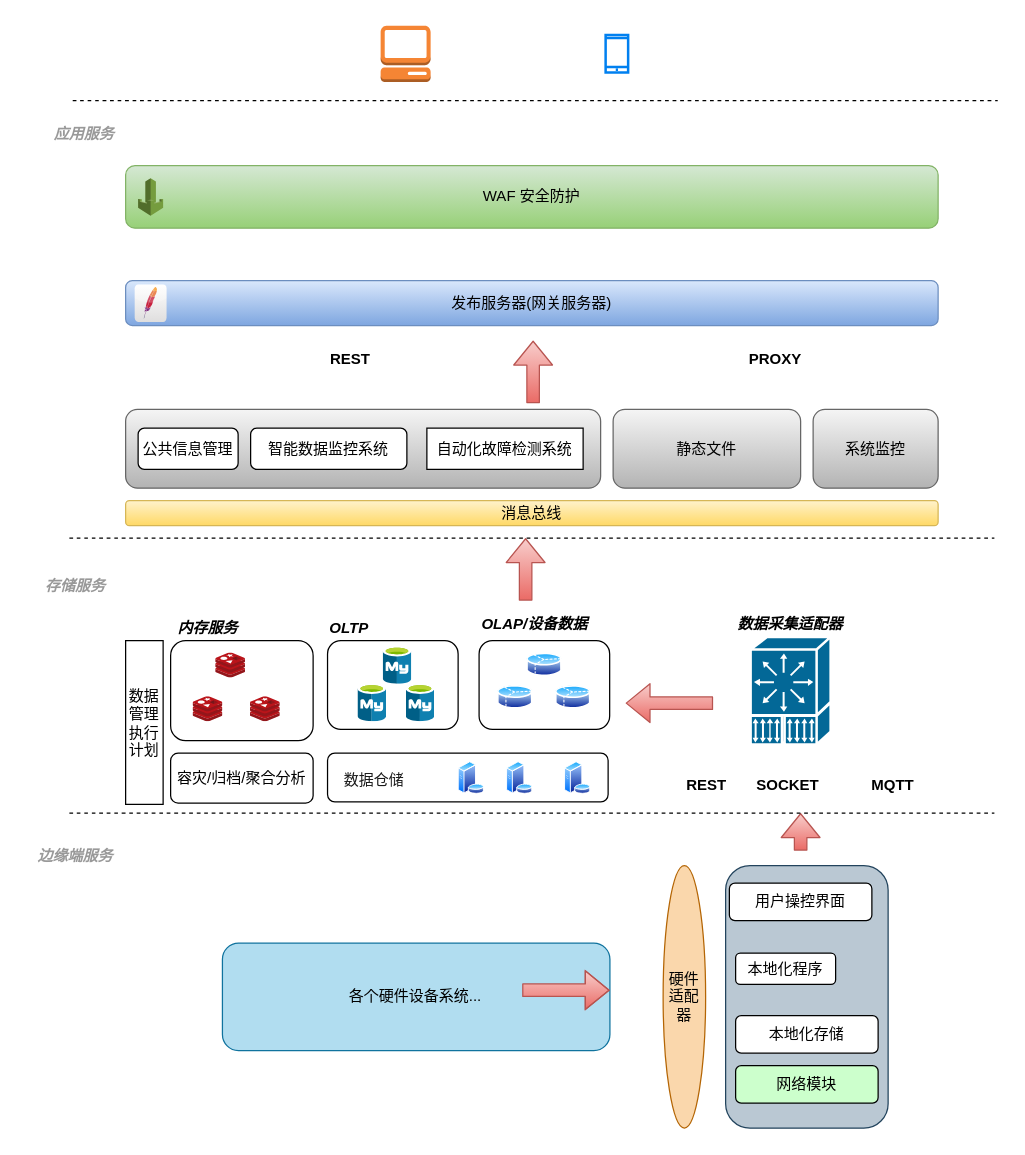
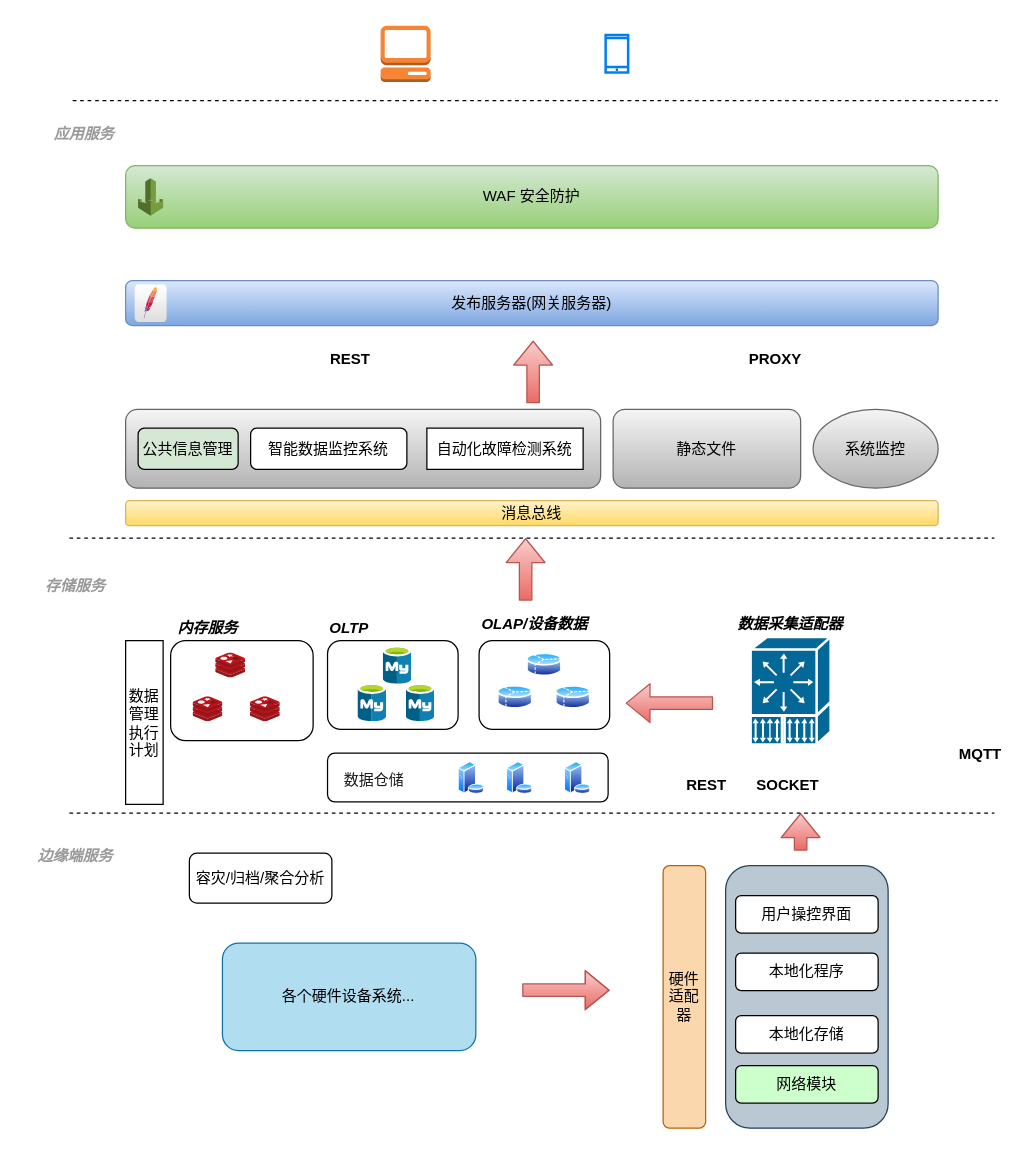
(188, 449) -> (188, 449)
(876, 449) -> (876, 449)
(242, 778) -> (261, 878)
(893, 786) -> (981, 754)
(801, 902) -> (807, 914)
(786, 969) -> (807, 972)
(416, 997) -> (349, 997)
(684, 997) -> (684, 997)
